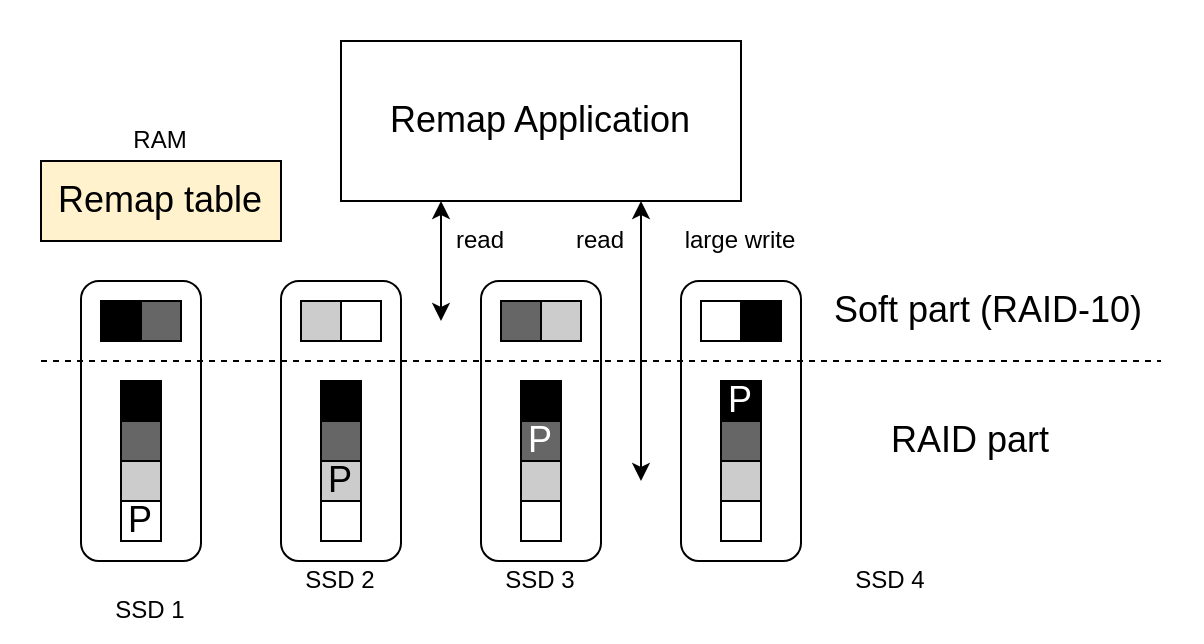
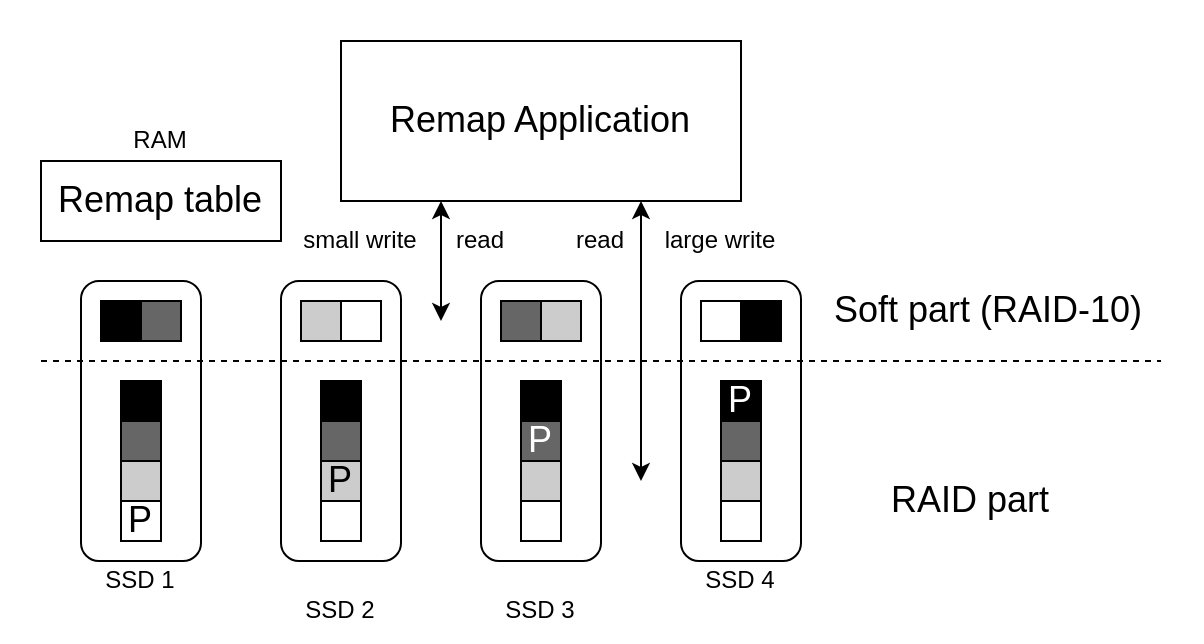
(161, 201) -> (161, 201)
none -> (361, 241)
(741, 241) -> (721, 241)
(971, 441) -> (971, 501)
(341, 581) -> (341, 611)
(541, 581) -> (541, 611)
(891, 581) -> (741, 581)
(151, 611) -> (141, 581)
